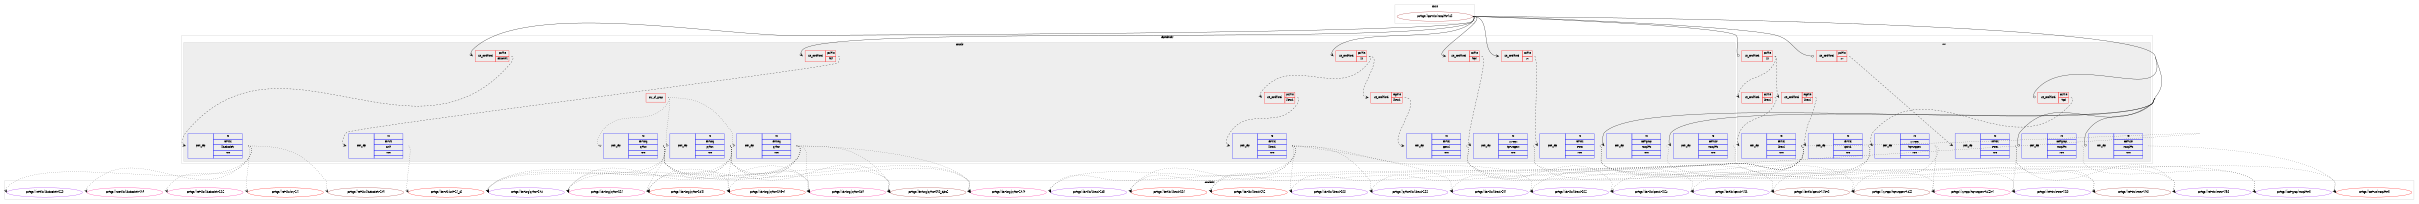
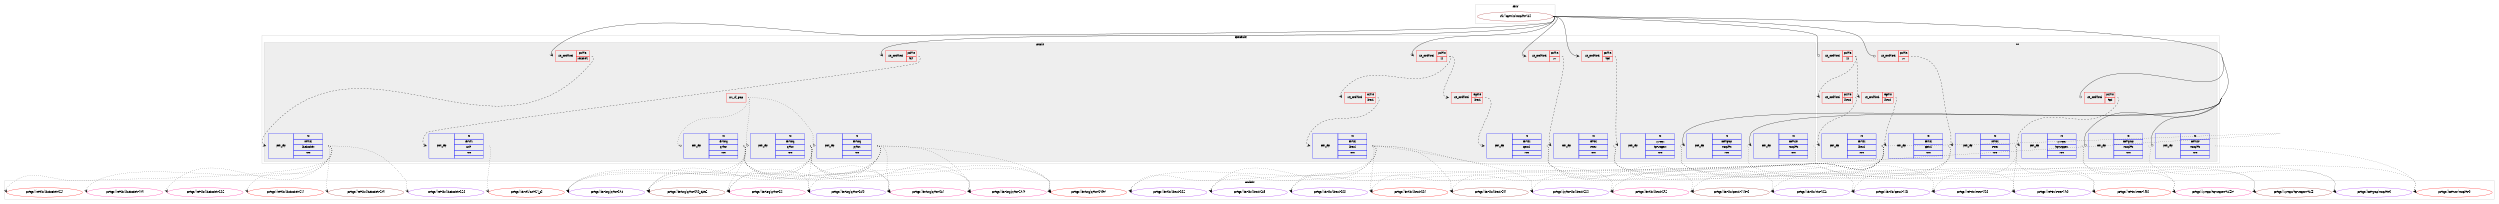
(1435, 17) -> (1515, 17)
none -> (45, 192)
(125, 192) -> (125, 192)
(286, 192) -> (286, 192)
(687, 192) -> (848, 192)
(848, 192) -> (928, 192)
(1249, 192) -> (1651, 192)
(1490, 192) -> (1490, 192)
(1651, 192) -> (1812, 192)
(2133, 192) -> (2053, 192)
(2213, 192) -> (2133, 192)
(2374, 192) -> (2454, 192)
